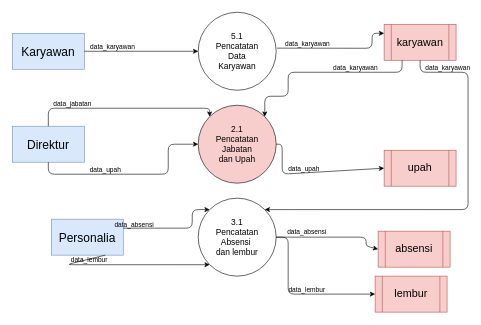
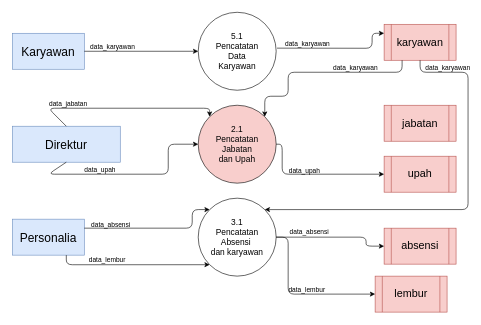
none -> (420, 123)
(48, 144) -> (66, 144)
(420, 168) -> (420, 174)
(87, 237) -> (48, 237)
(237, 237) -> (237, 237)
(414, 249) -> (420, 246)
